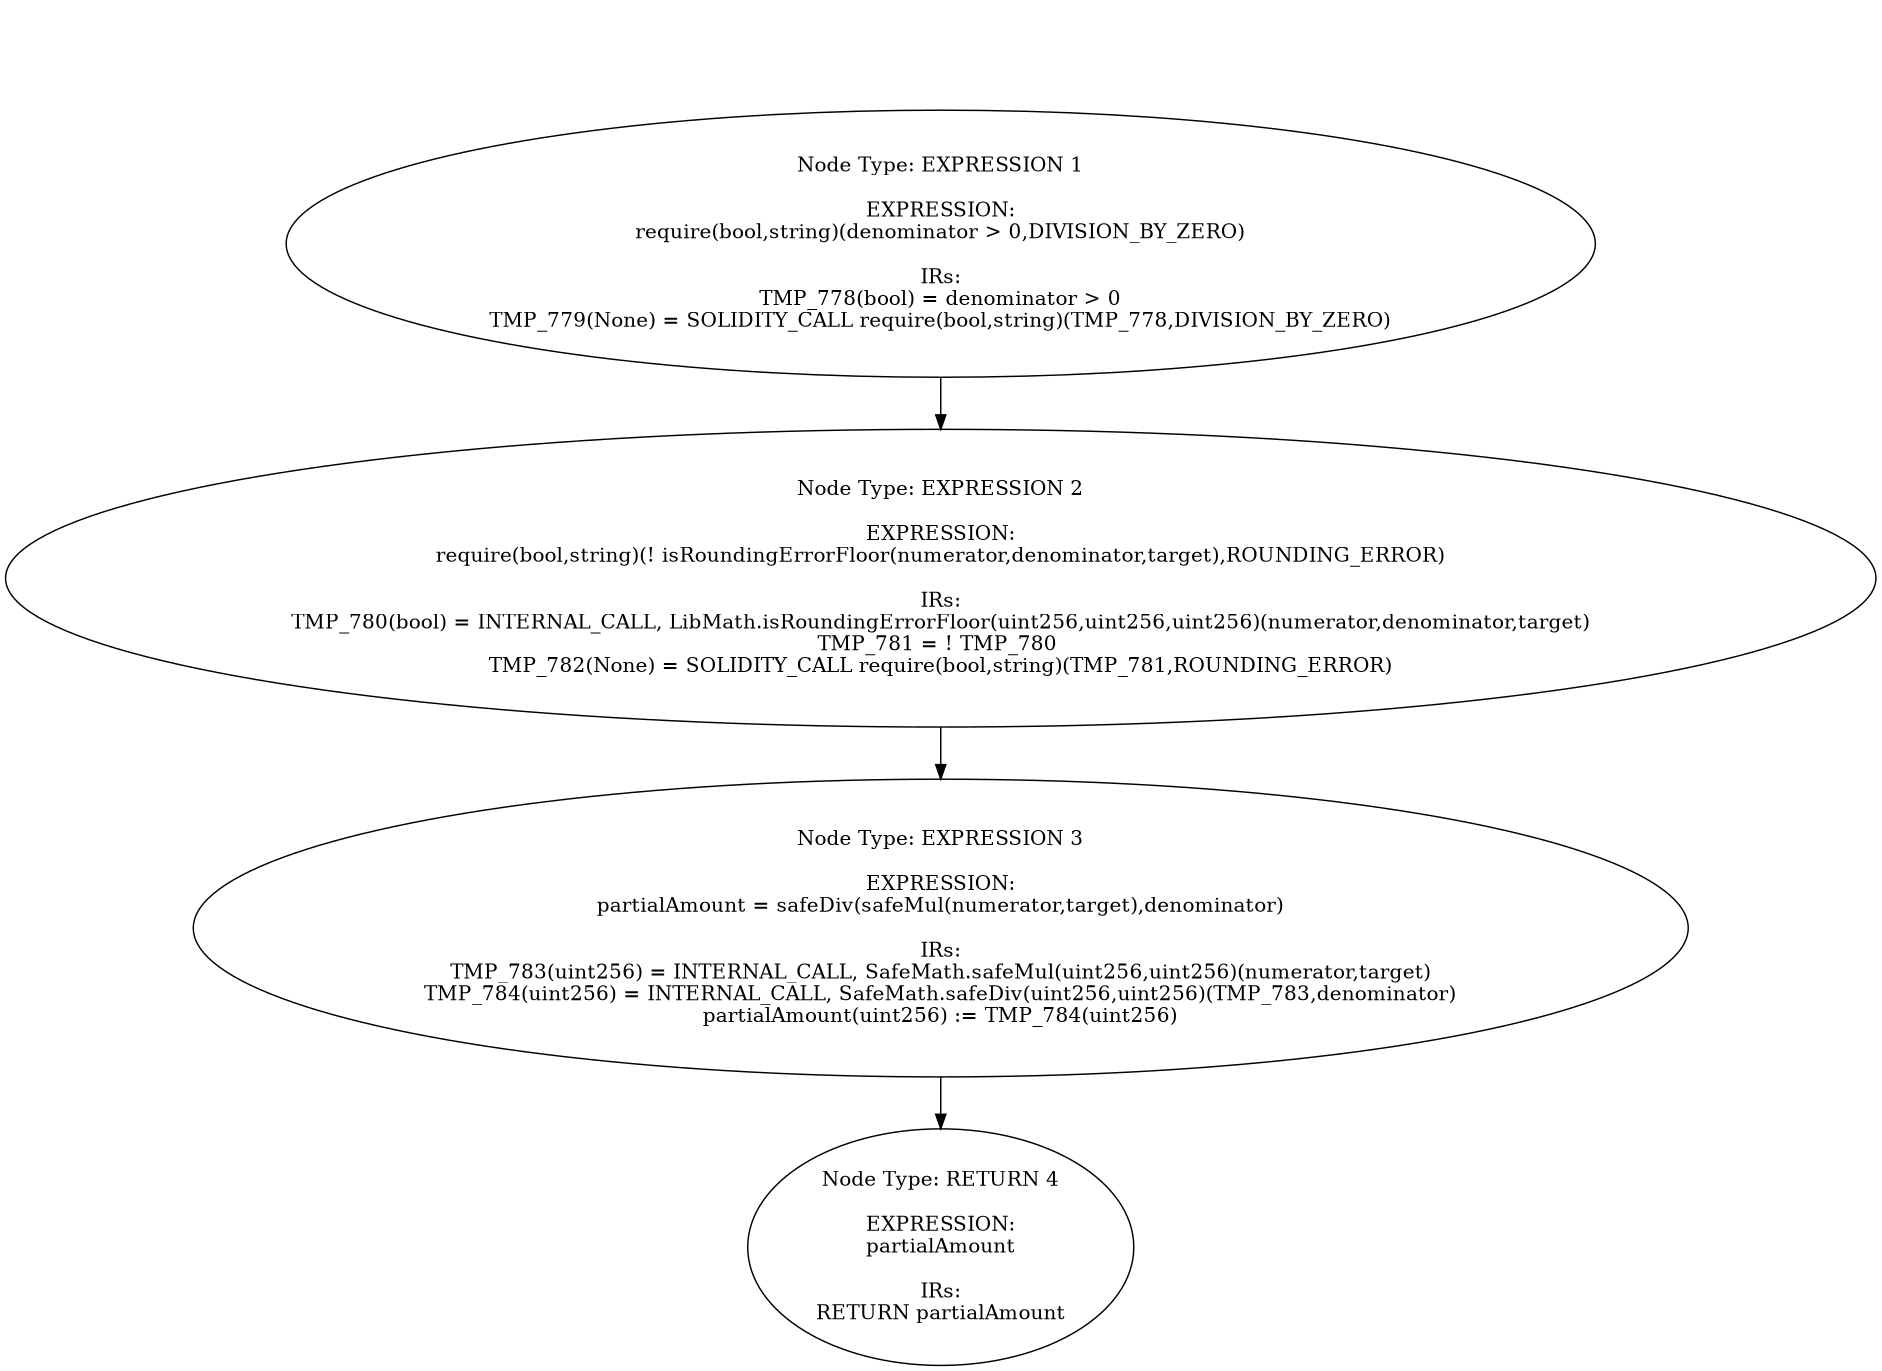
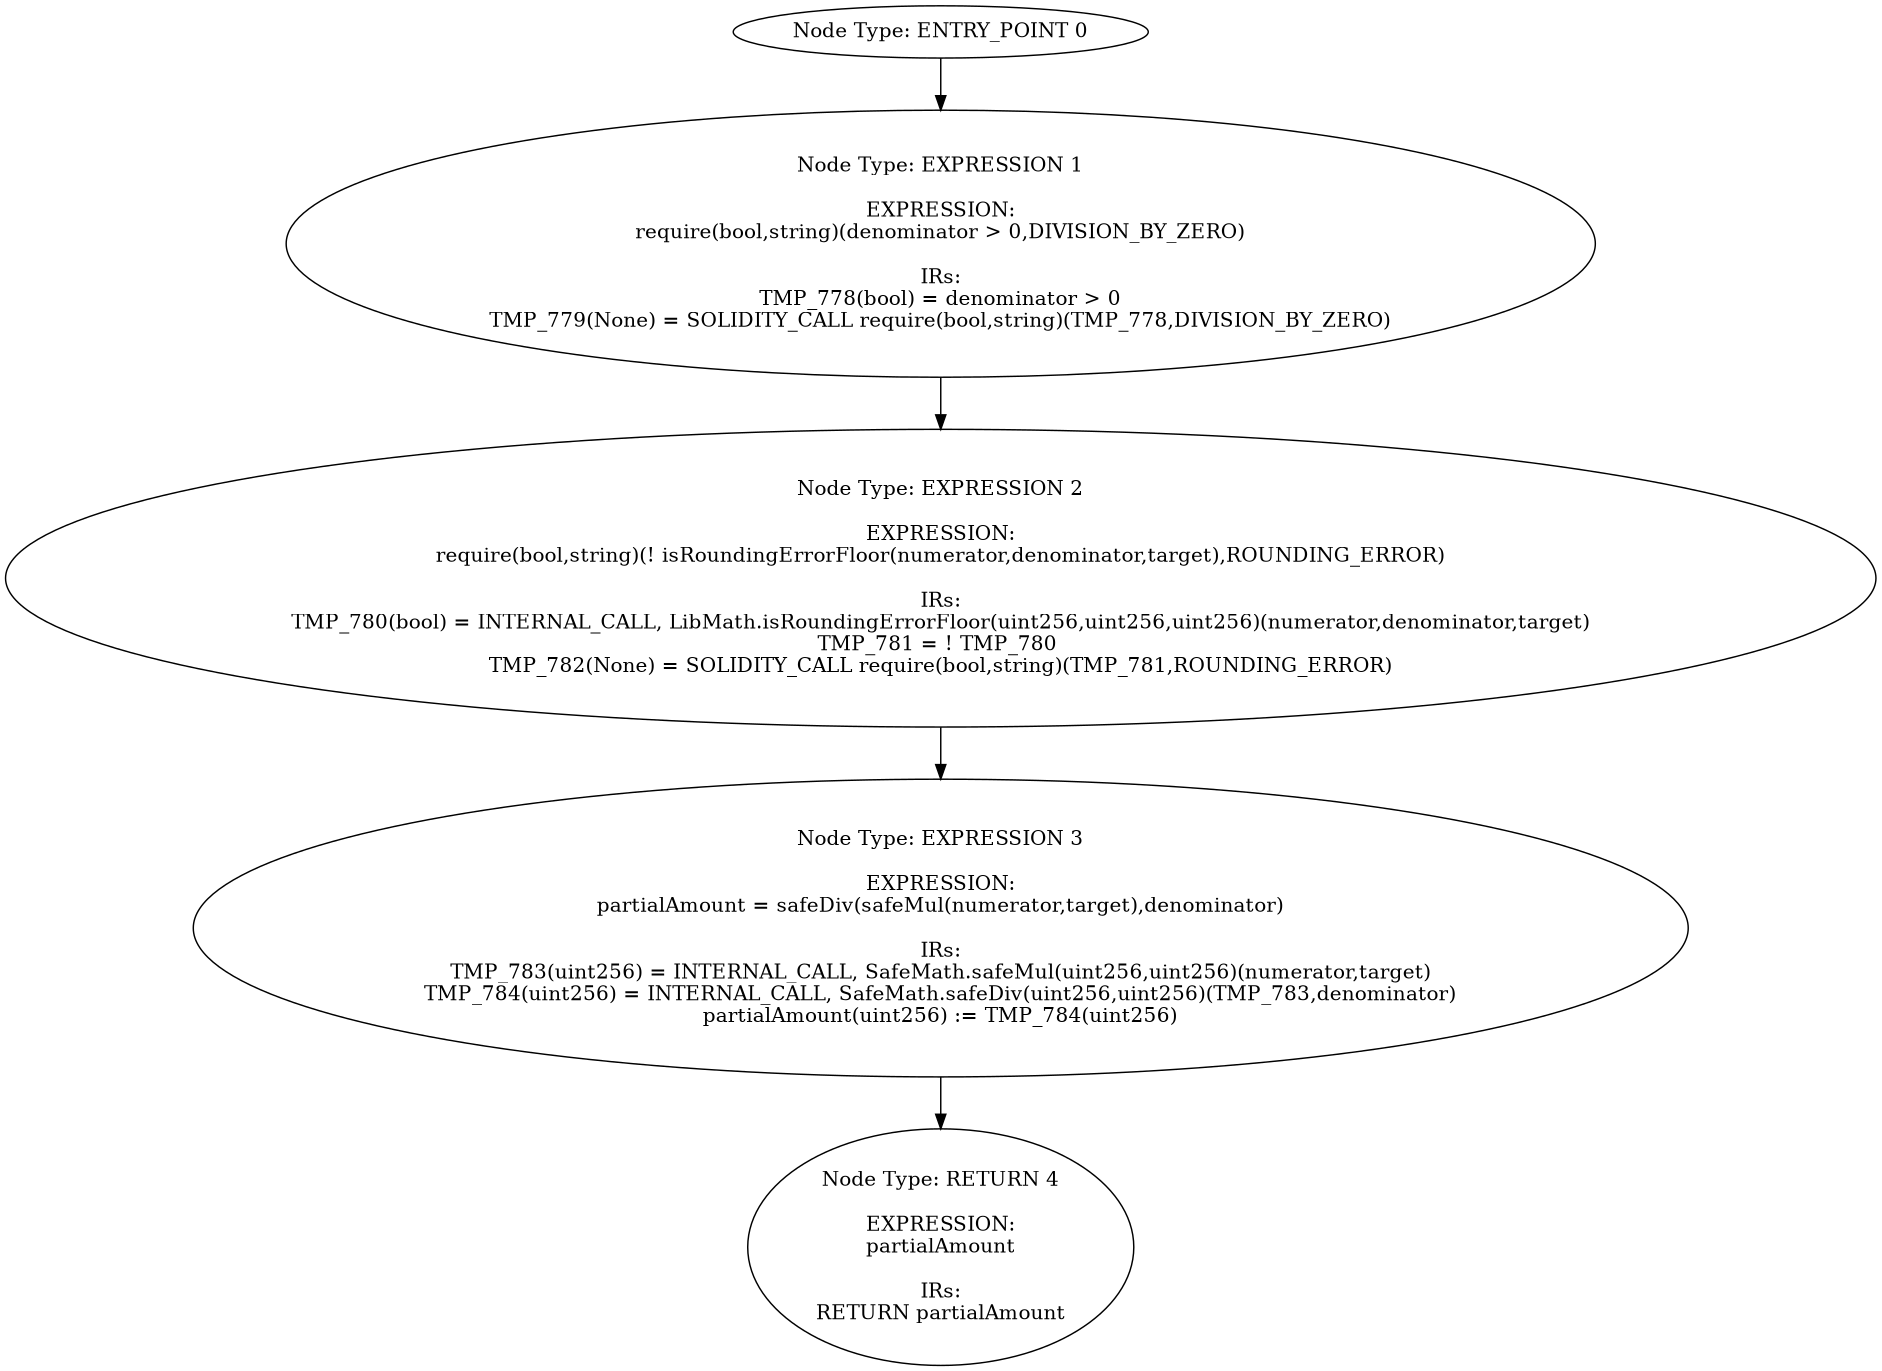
none -> (941, 32)
